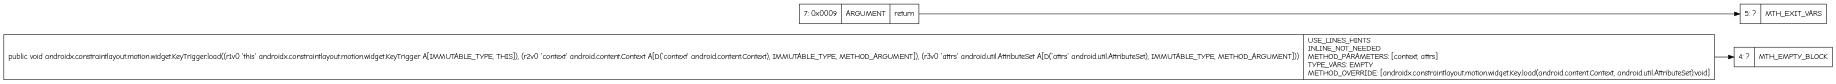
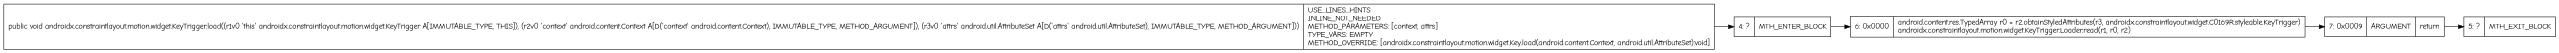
(1794, 14) -> (2520, 26)
none -> (2078, 27)
(1793, 57) -> (1793, 26)
